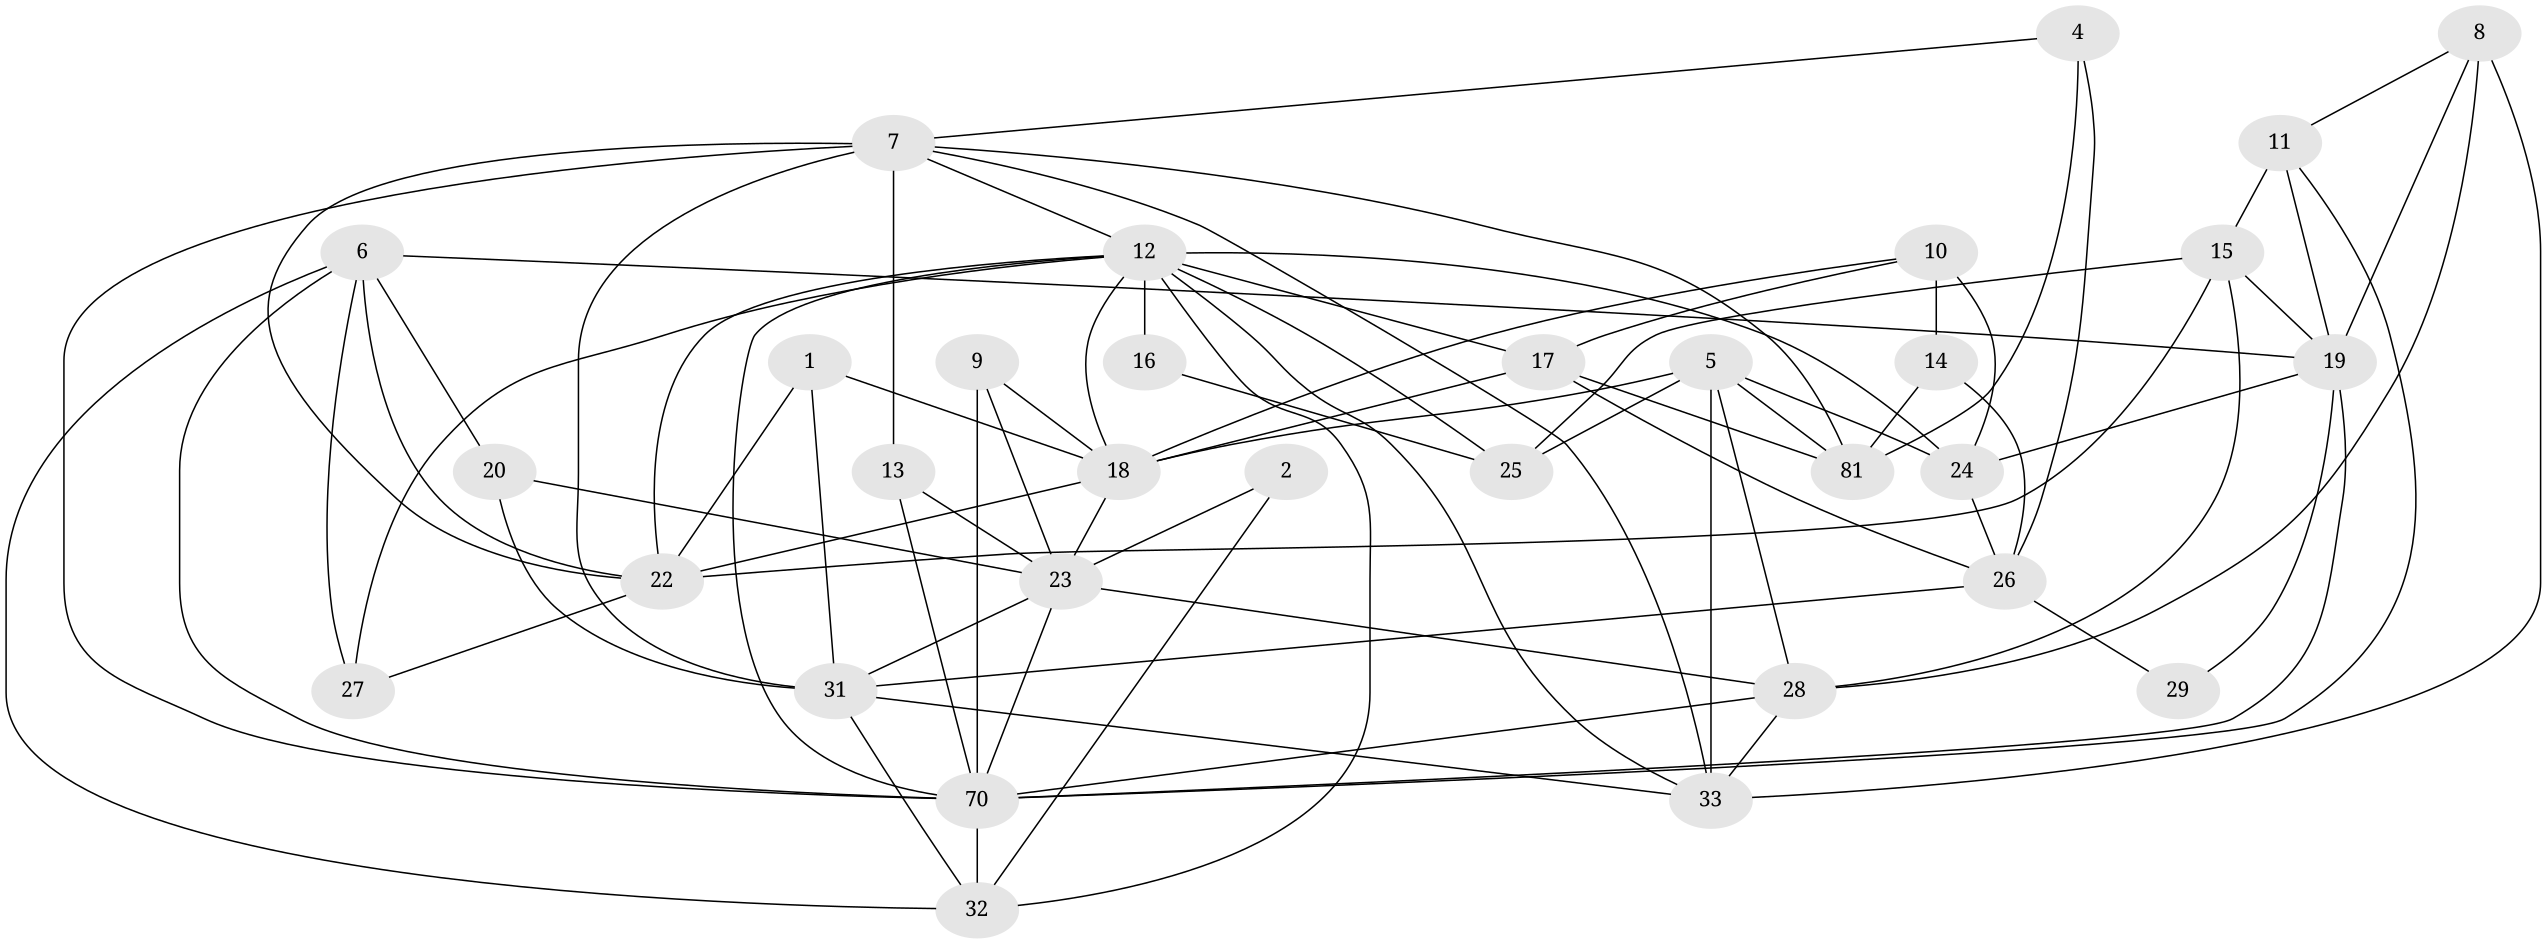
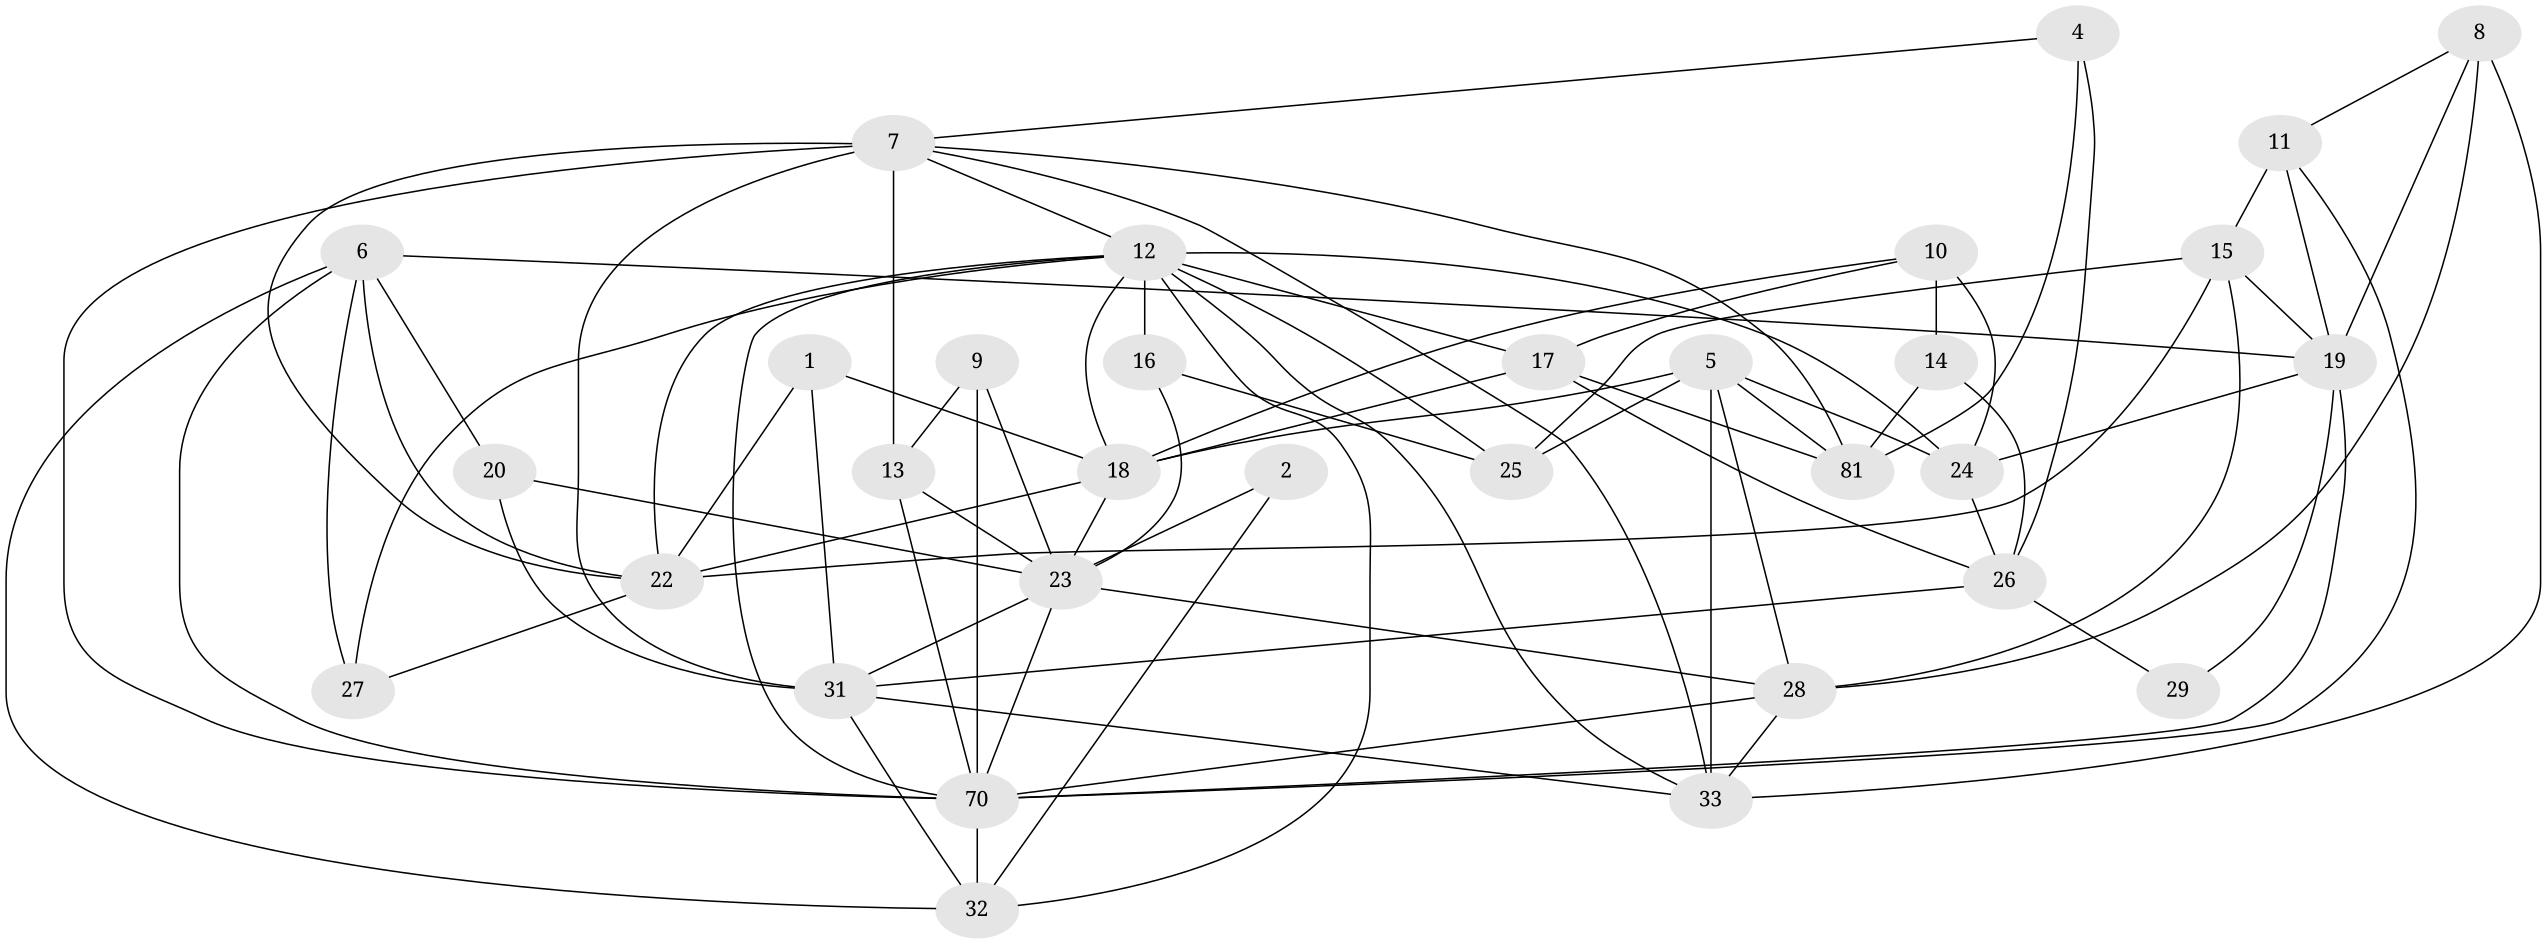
(1048, 417) -> (935, 417)
none -> (1176, 494)
